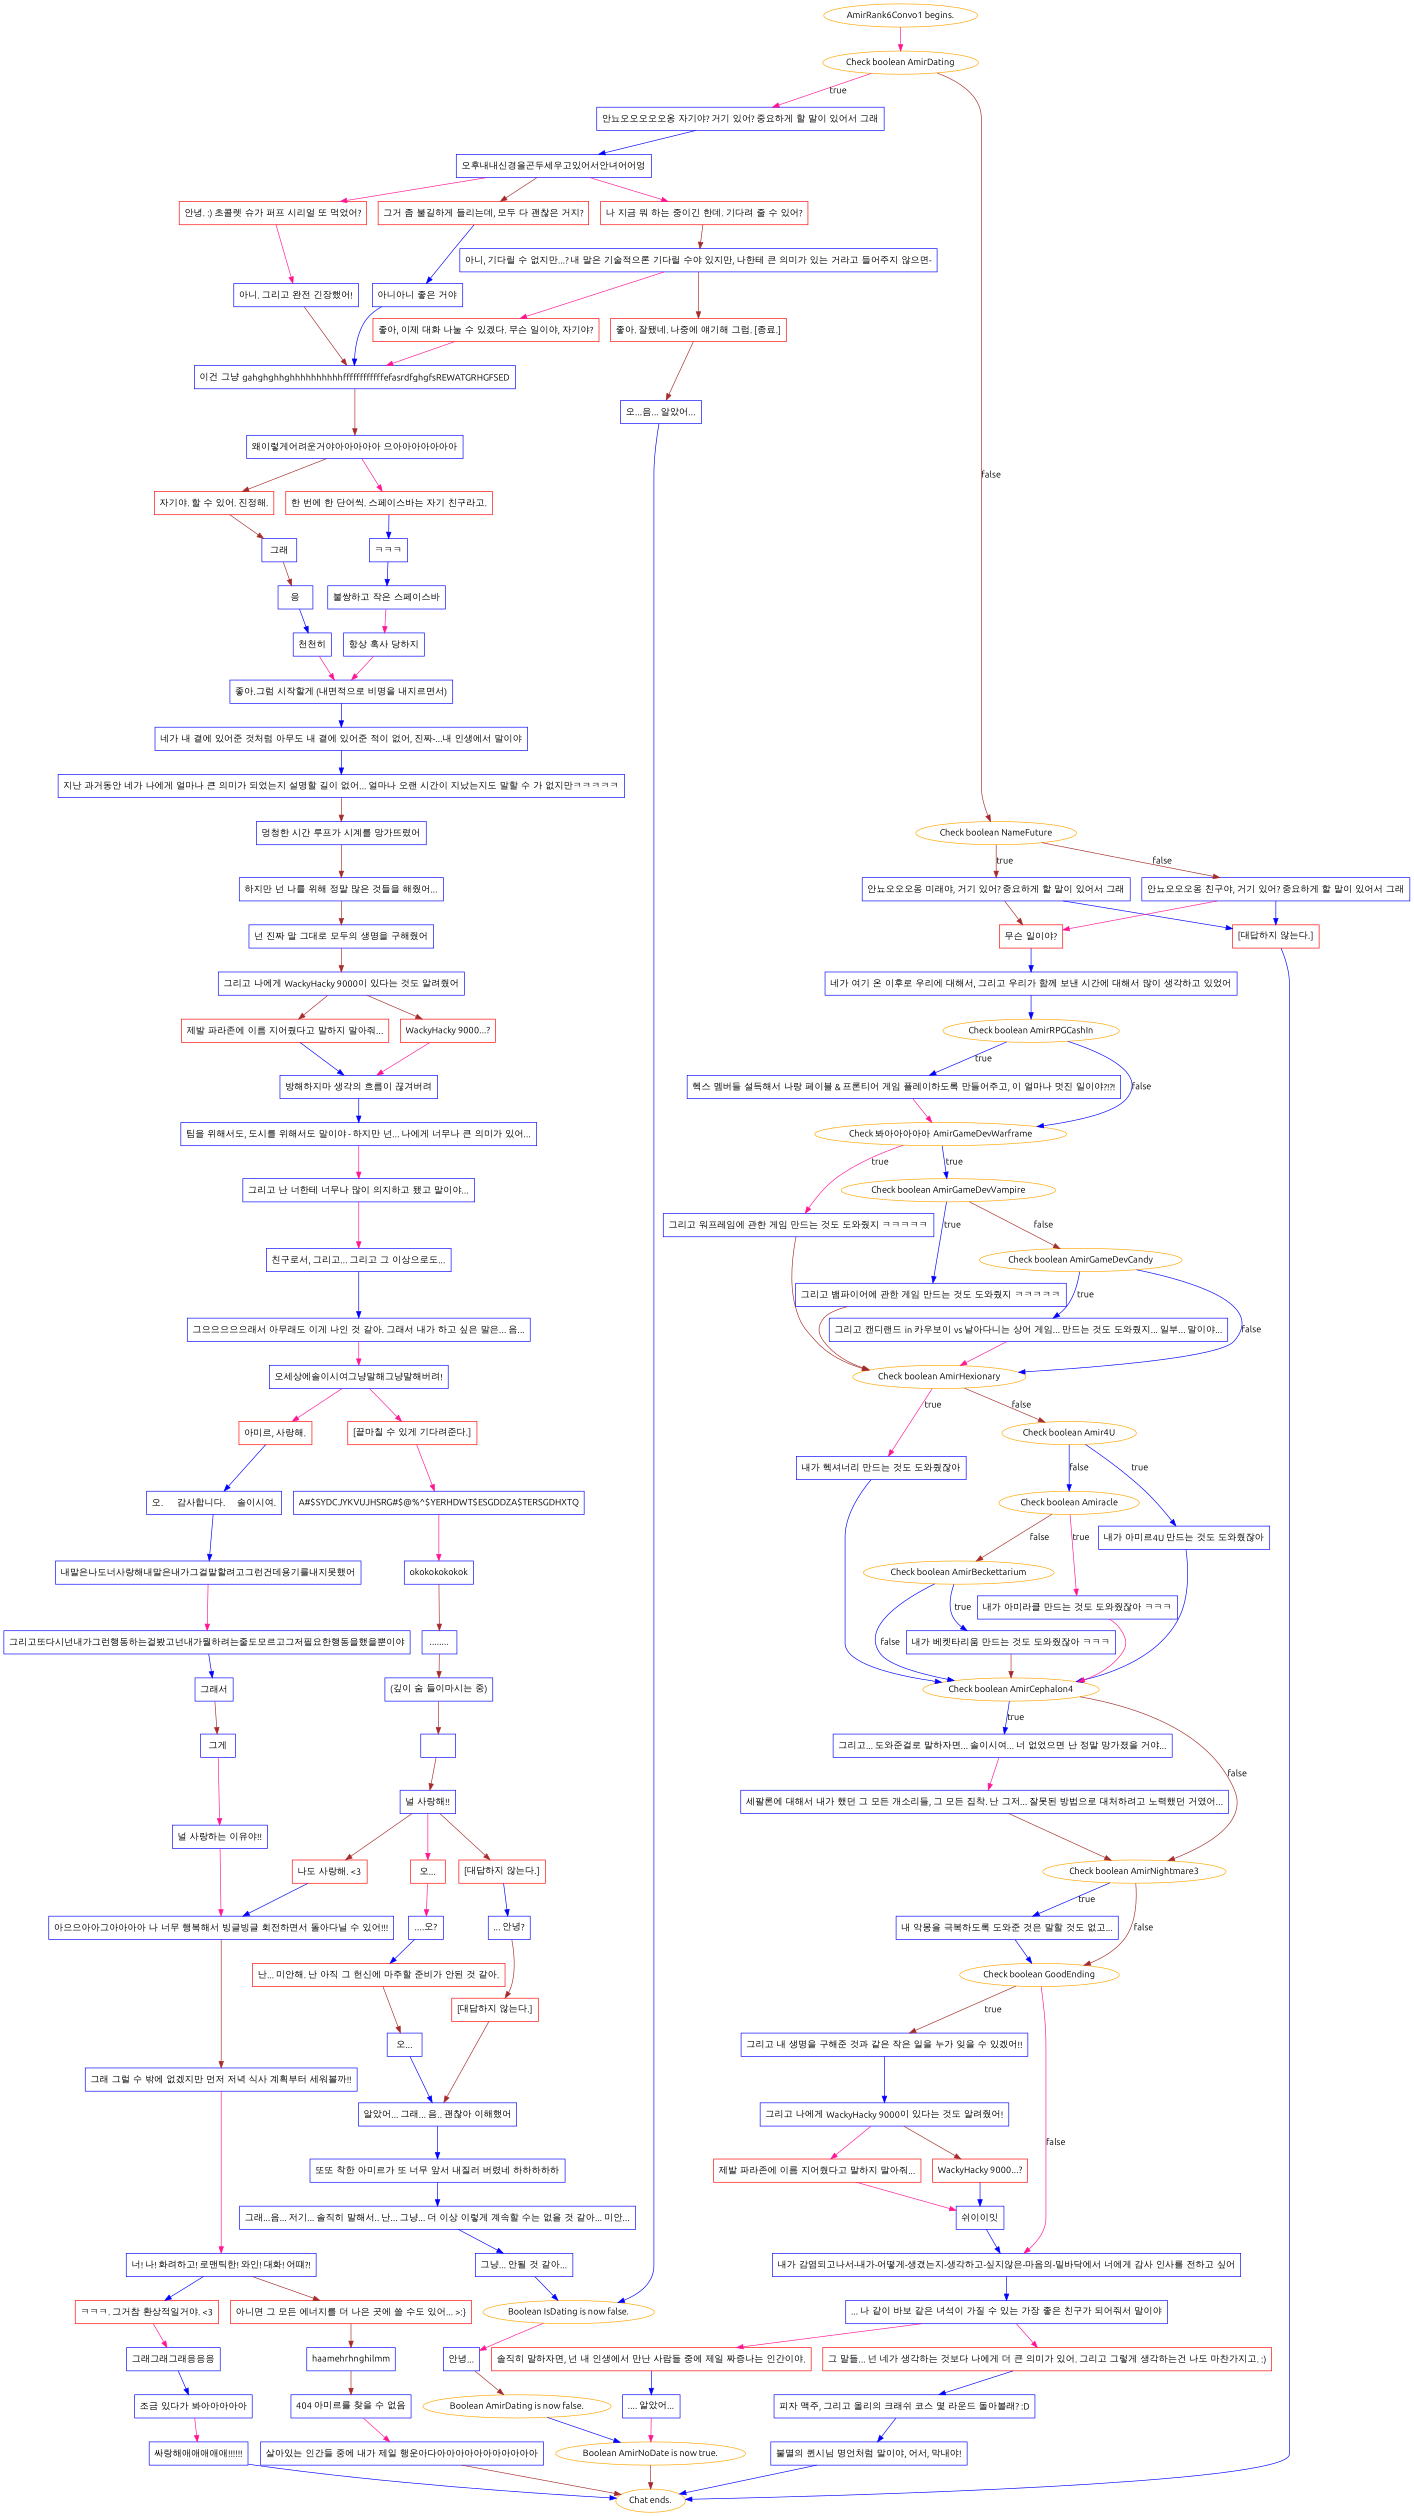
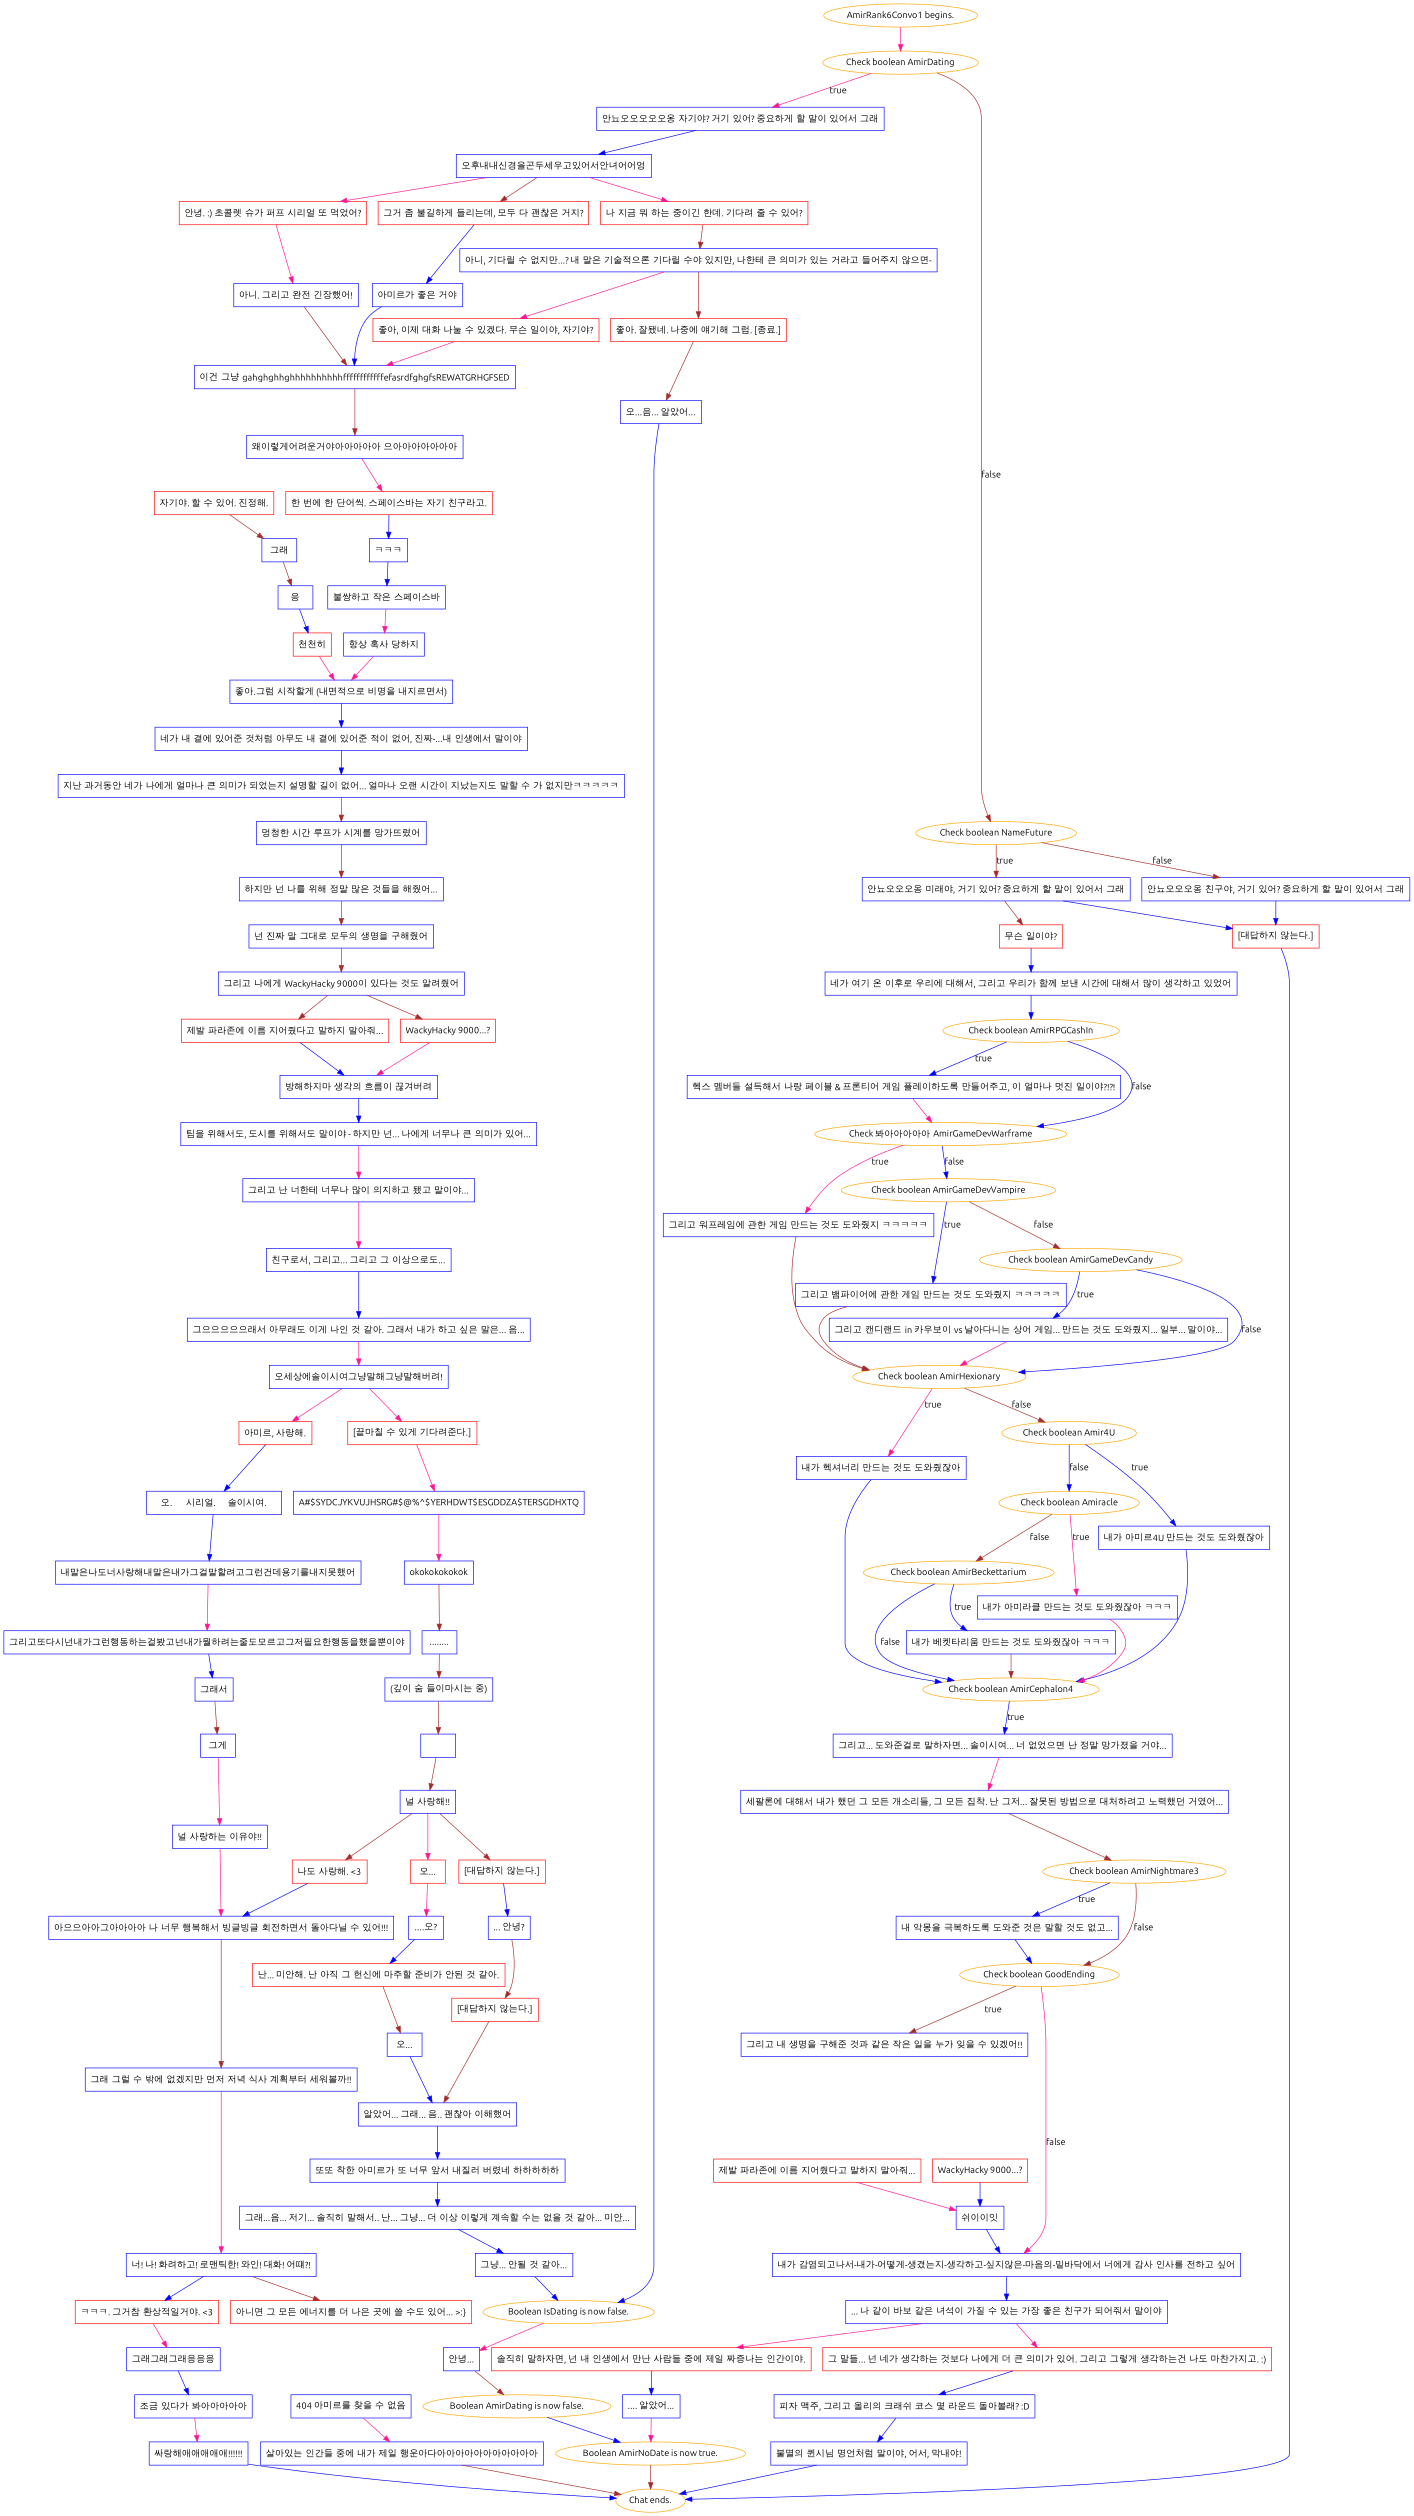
(418, 295) -> (418, 295)
(288, 474) -> none
(312, 645) -> (312, 645)
(1132, 917) -> none
(955, 1162) -> (955, 1162)
(214, 1503) -> (214, 1503)
(1210, 1755) -> none
(884, 2114) -> none
(351, 2359) -> none
